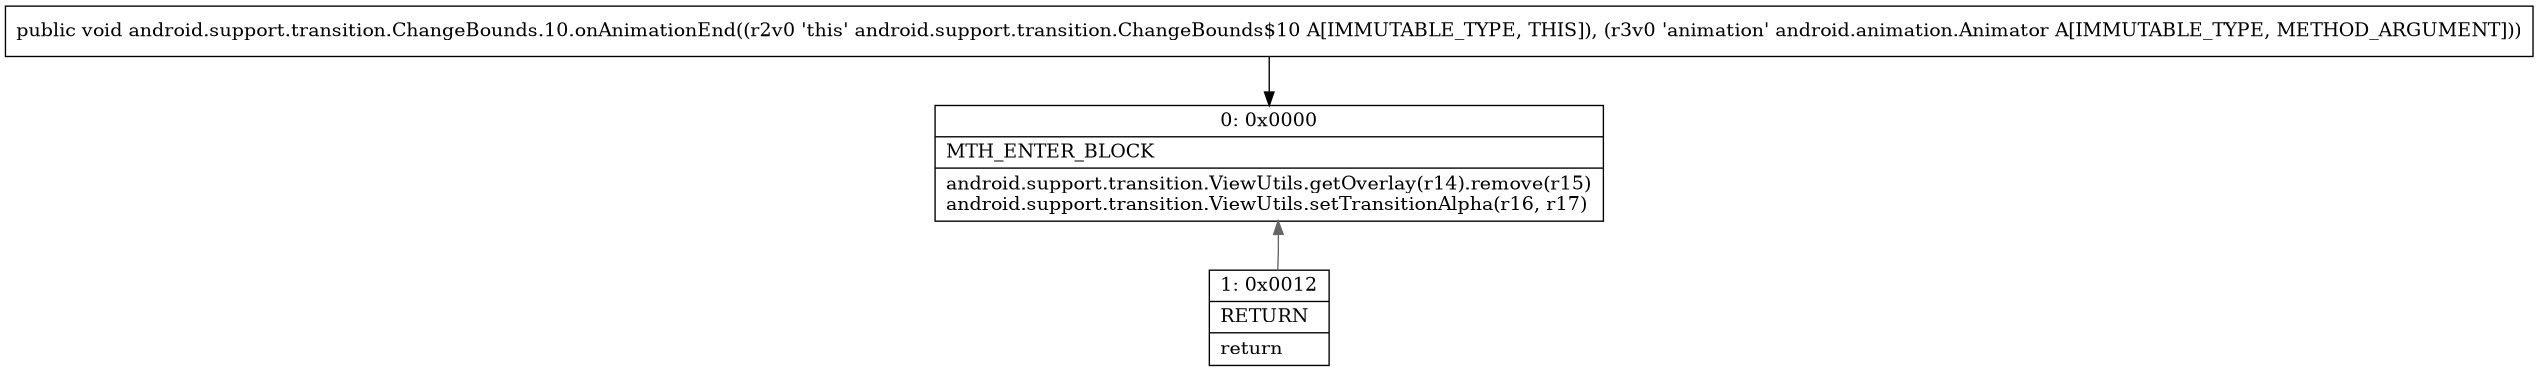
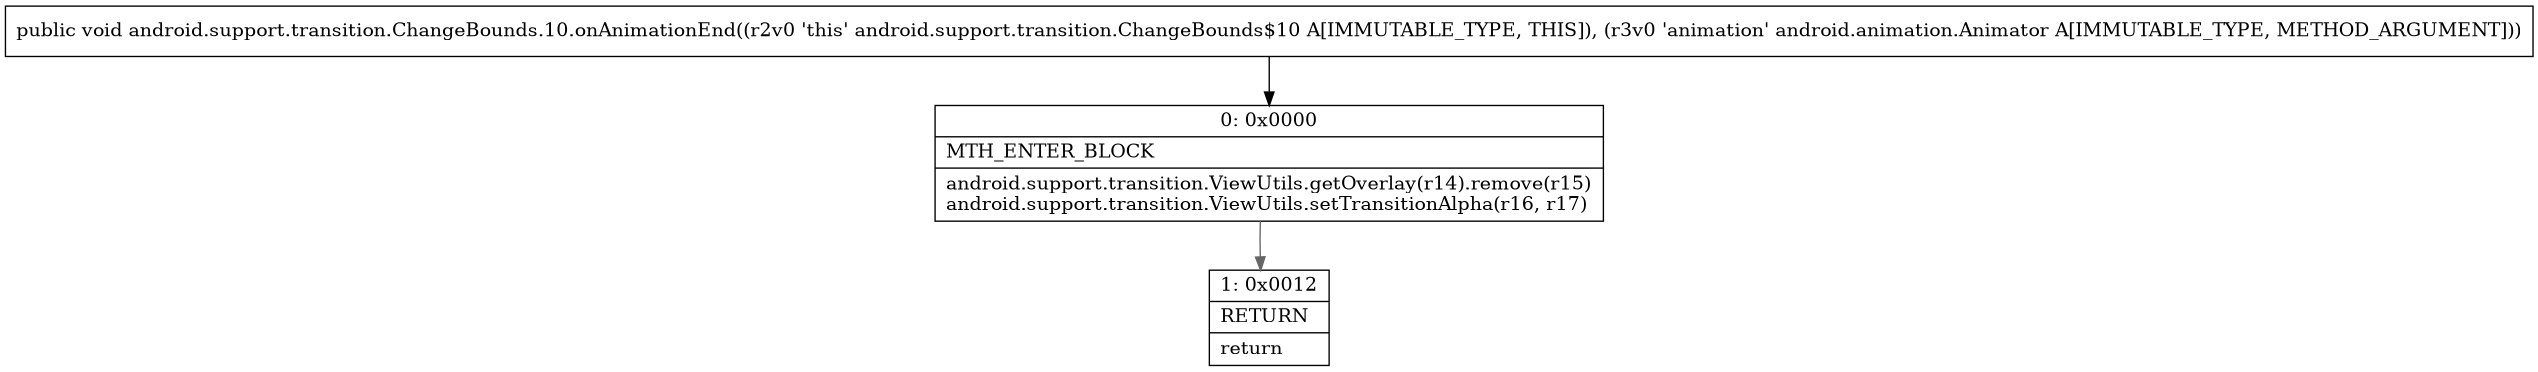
(1278, 252) -> (1260, 239)
